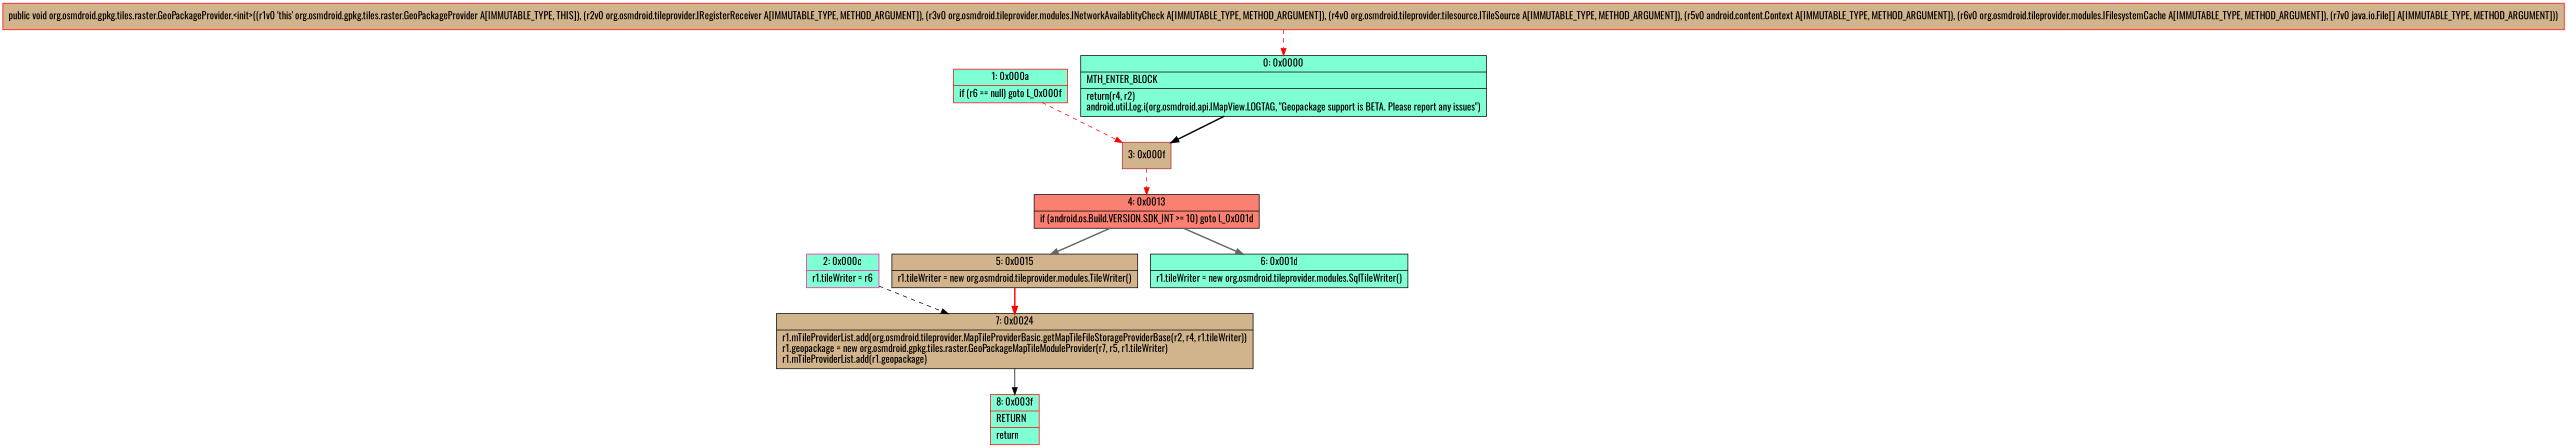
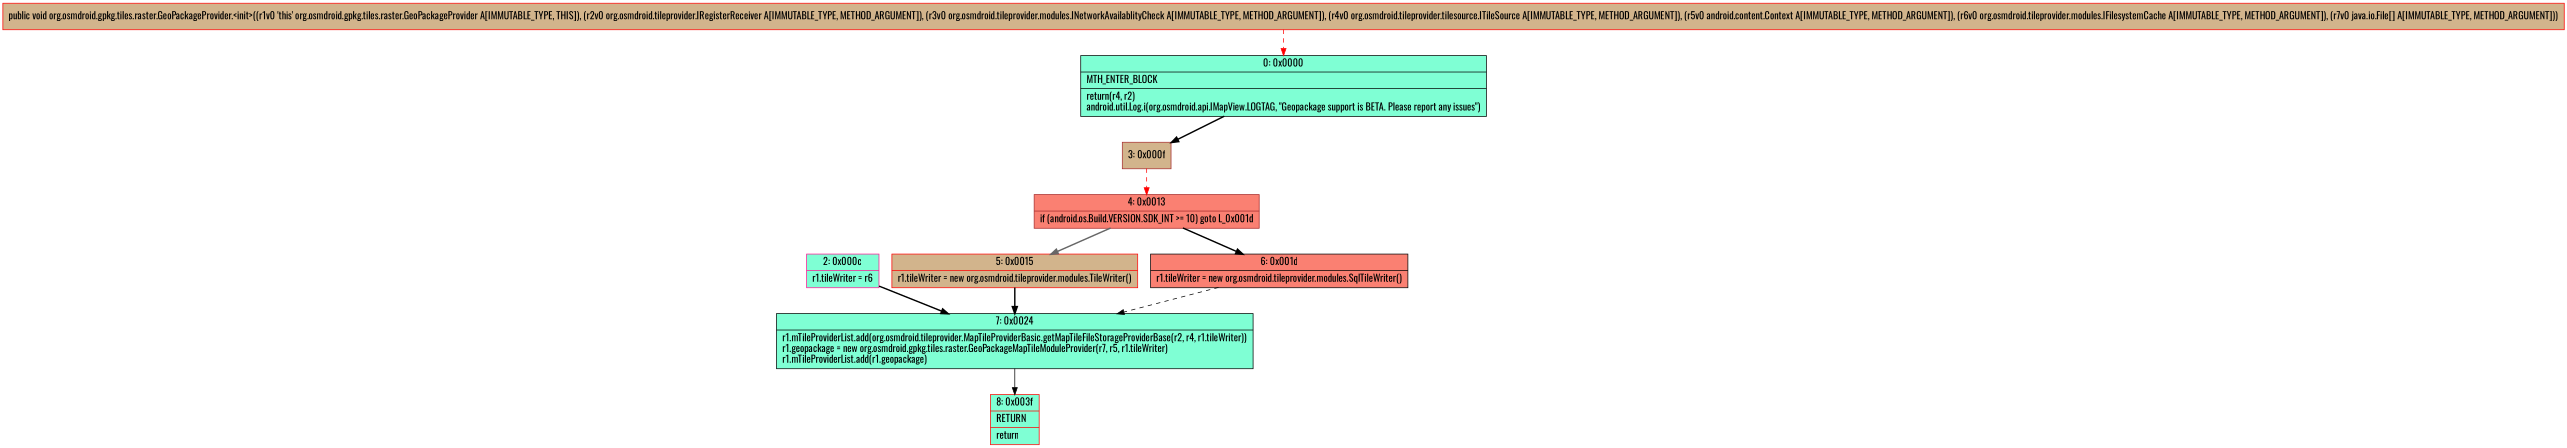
(1010, 86) -> none
(1147, 211) -> (1147, 211)
(1210, 240) -> (1210, 240)
(1015, 271) -> (1015, 271)
(1279, 271) -> (1279, 271)
(1015, 297) -> (1015, 297)
(910, 299) -> (910, 299)
none -> (1171, 300)
(1015, 341) -> (1015, 341)
